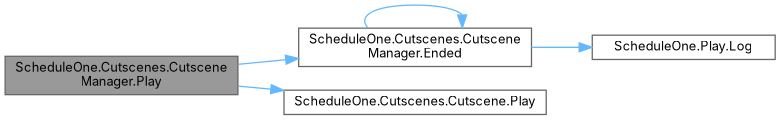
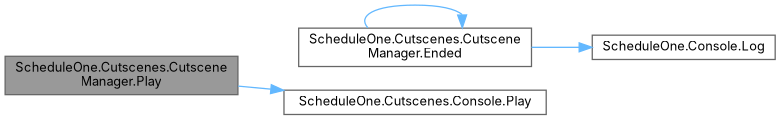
(684, 47) -> (684, 47)
(262, 62) -> none
(415, 102) -> (415, 102)
